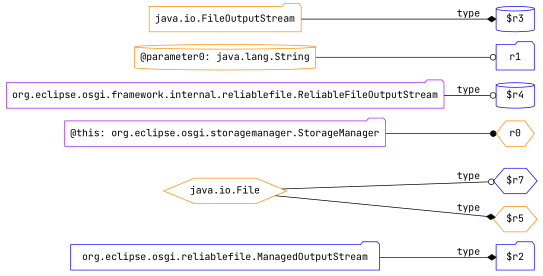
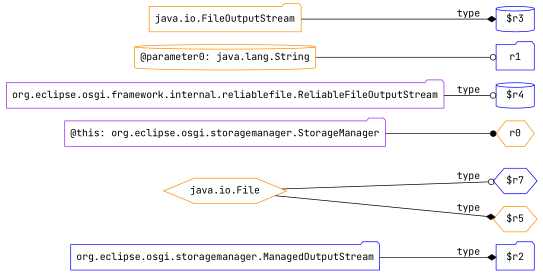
(225, 257) -> (225, 257)
